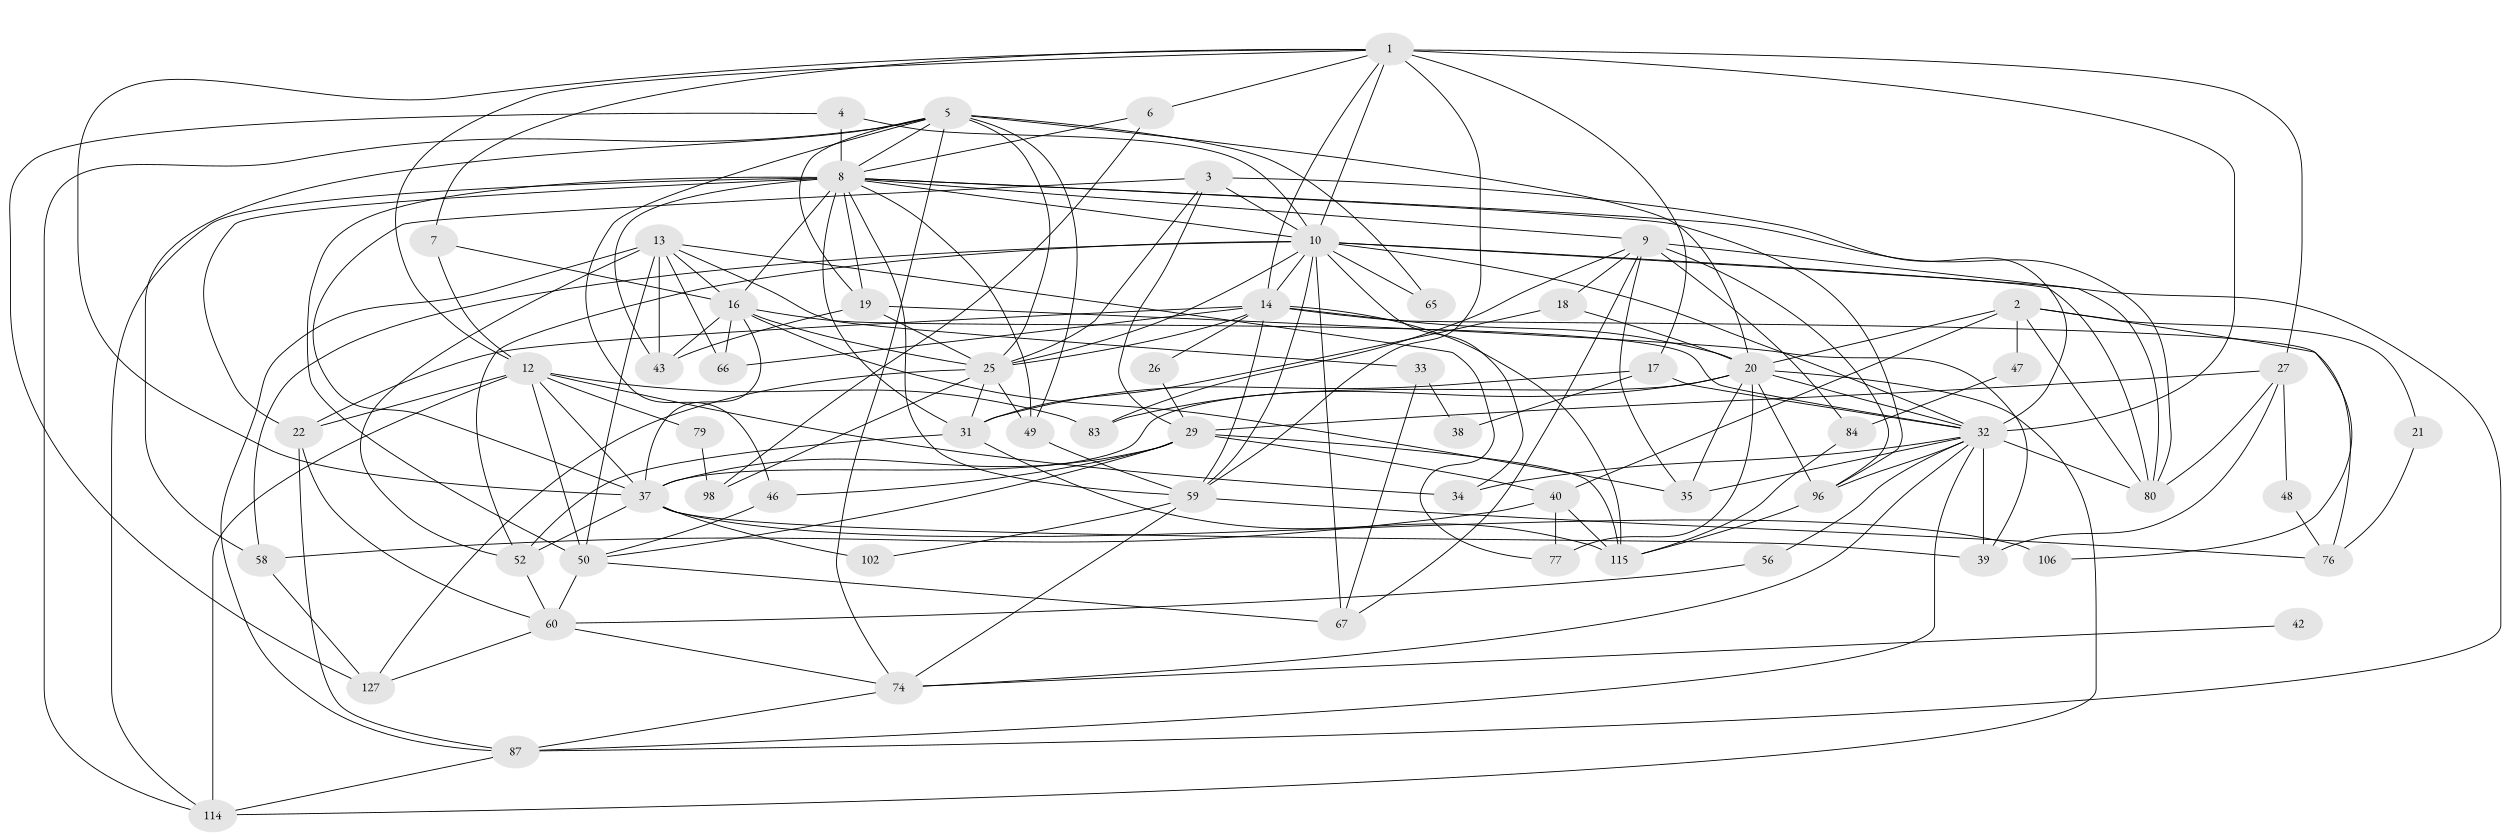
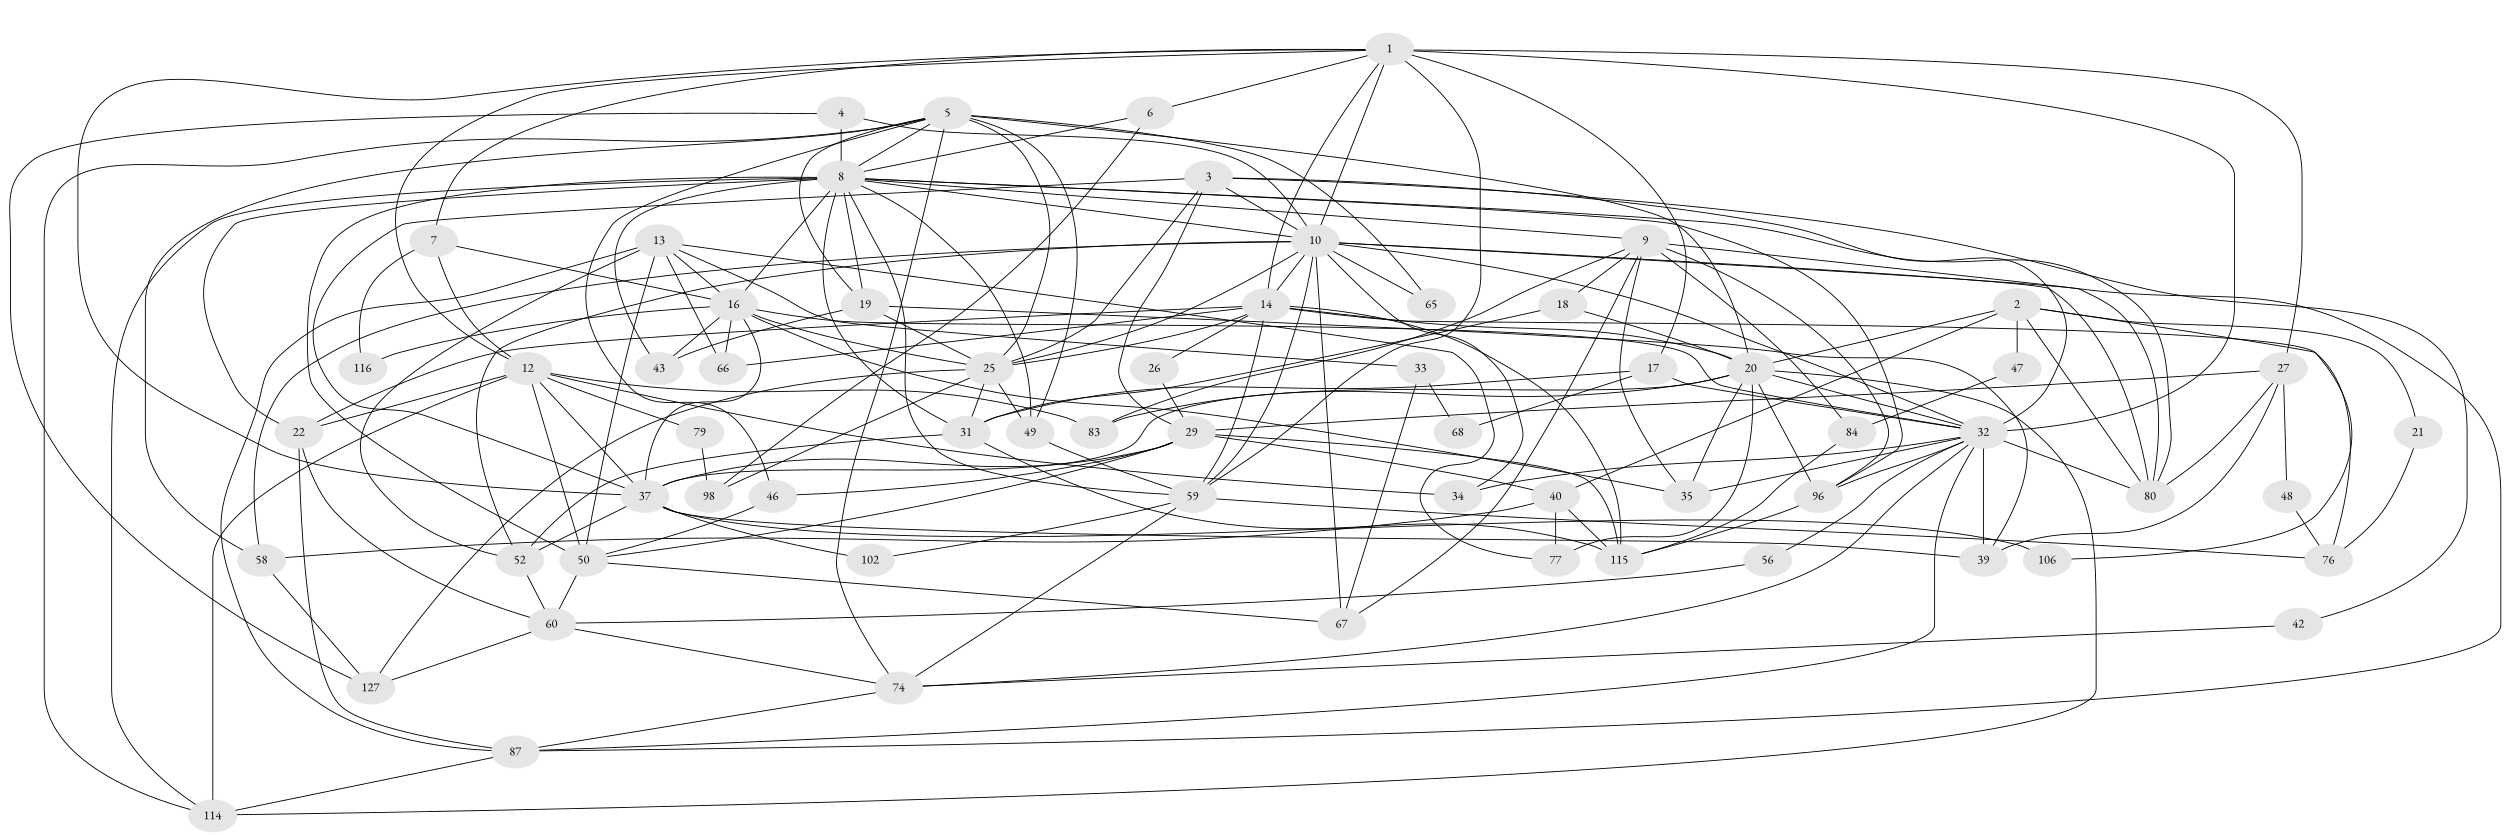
none -> (1980, 249)
(659, 305) -> none
none -> (363, 369)
(1458, 432) -> (1458, 432)
